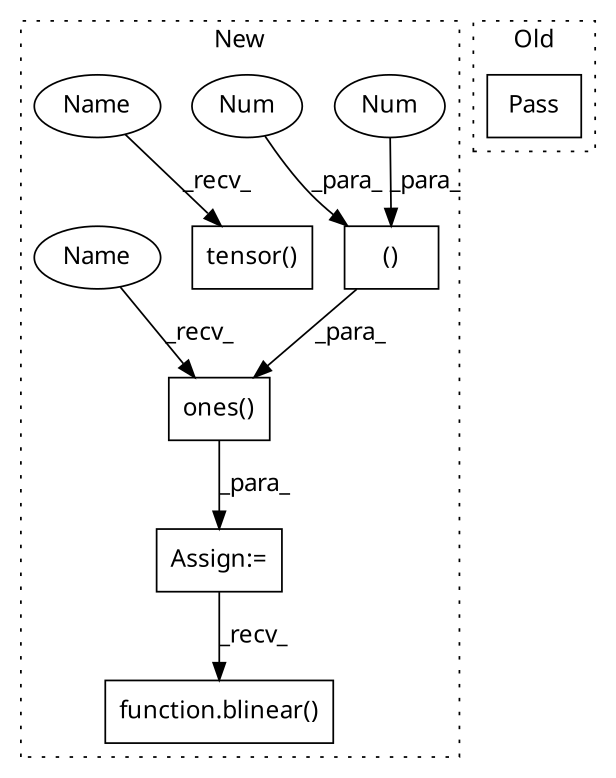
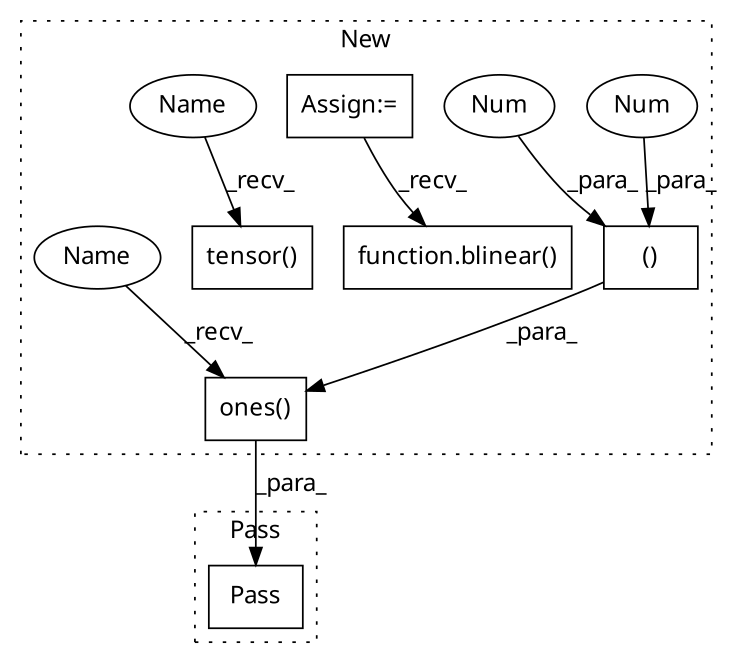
(534, 41) -> (256, 532)
(219, 476) -> (256, 494)
